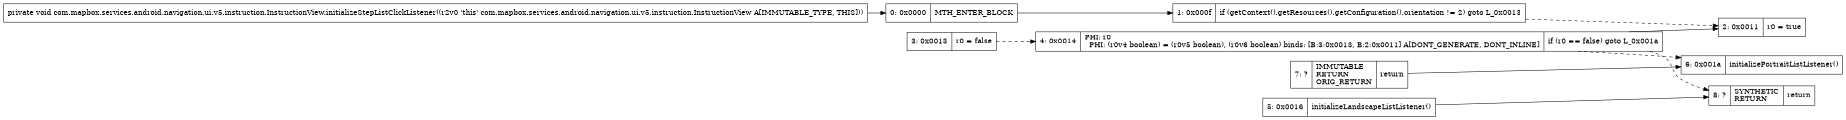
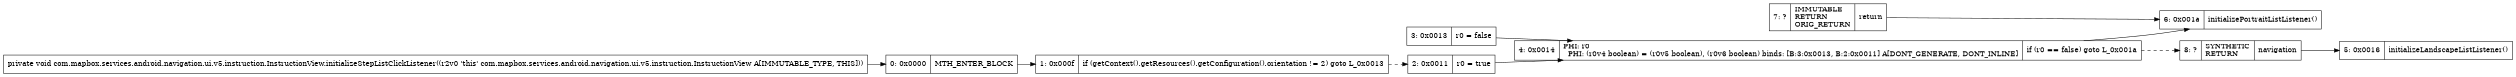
(1671, 30) -> (1527, 61)
(1013, 42) -> (1532, 39)
(1627, 54) -> (2134, 36)
(1799, 95) -> (2278, 50)
(1570, 101) -> (2318, 50)
